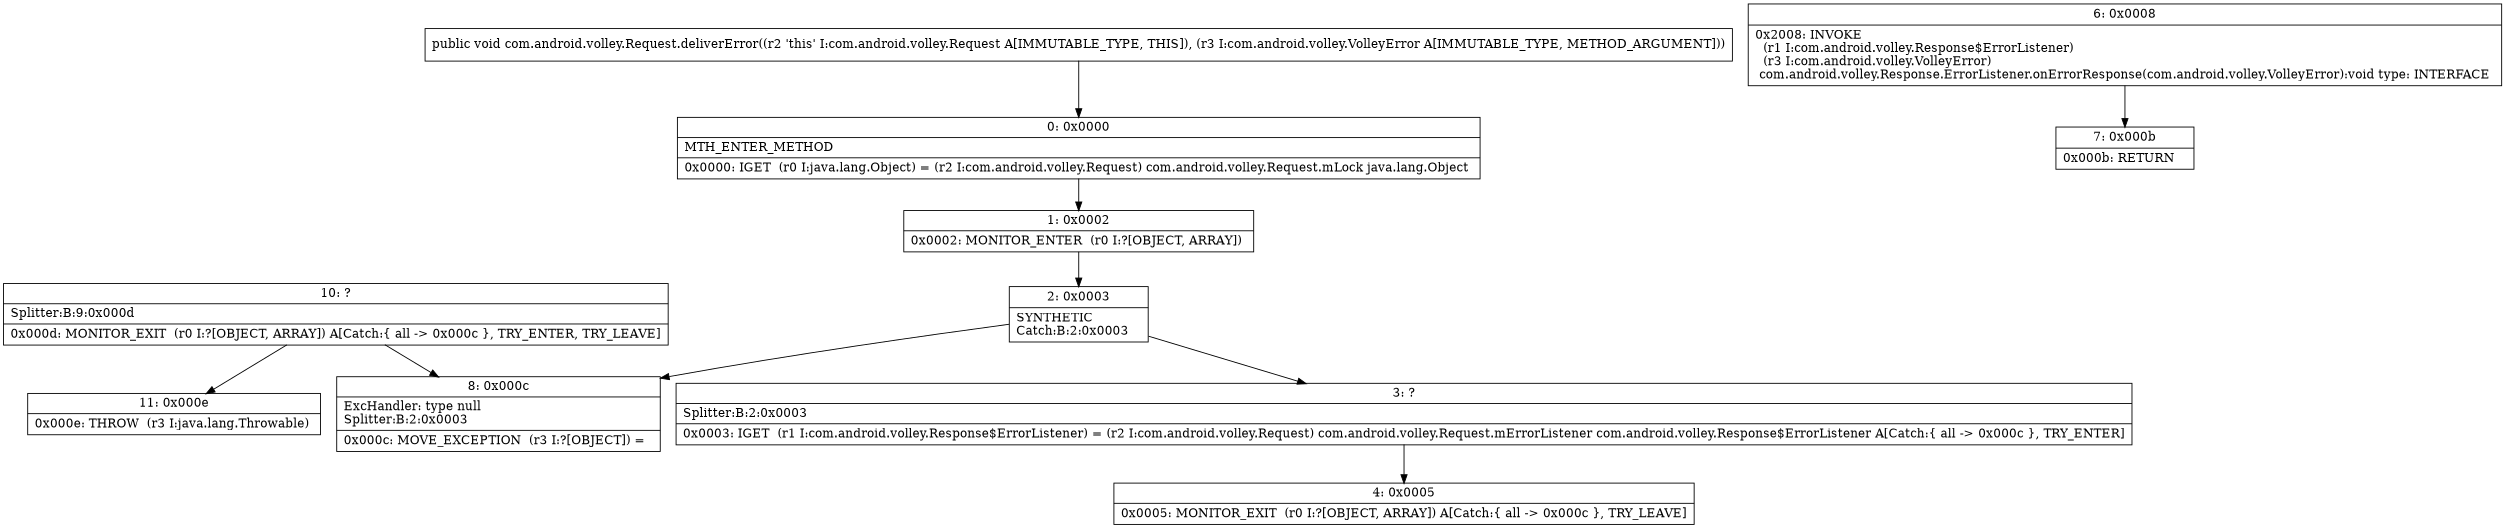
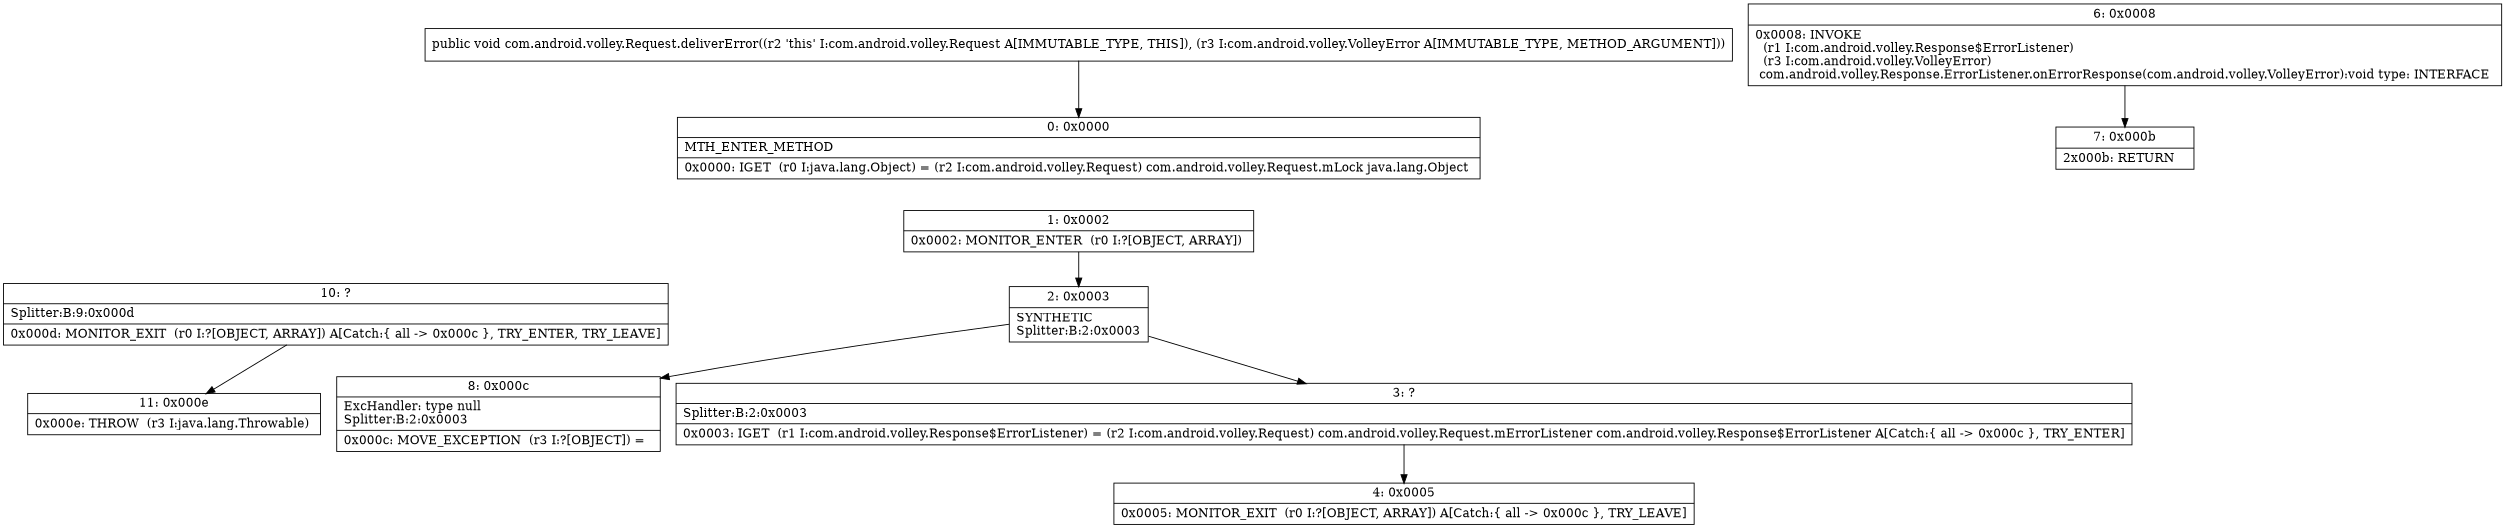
(1813, 35) -> (1813, 35)
(2125, 158) -> (2125, 158)
(1079, 190) -> none
(1073, 331) -> (1079, 331)
(408, 359) -> none
